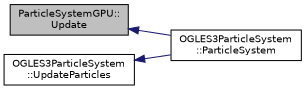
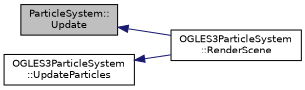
(69, 20) -> (69, 20)
(236, 45) -> (236, 45)
